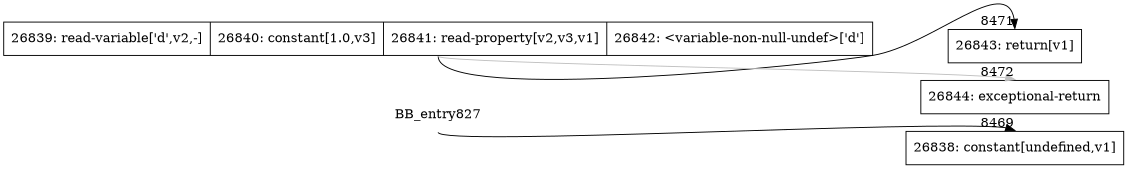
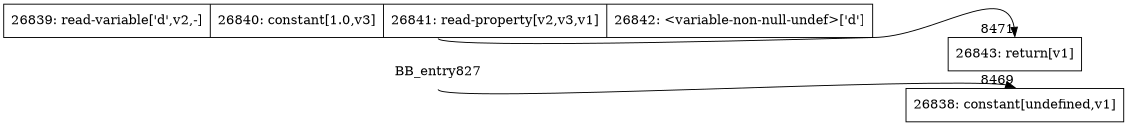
(1015, 97) -> none
